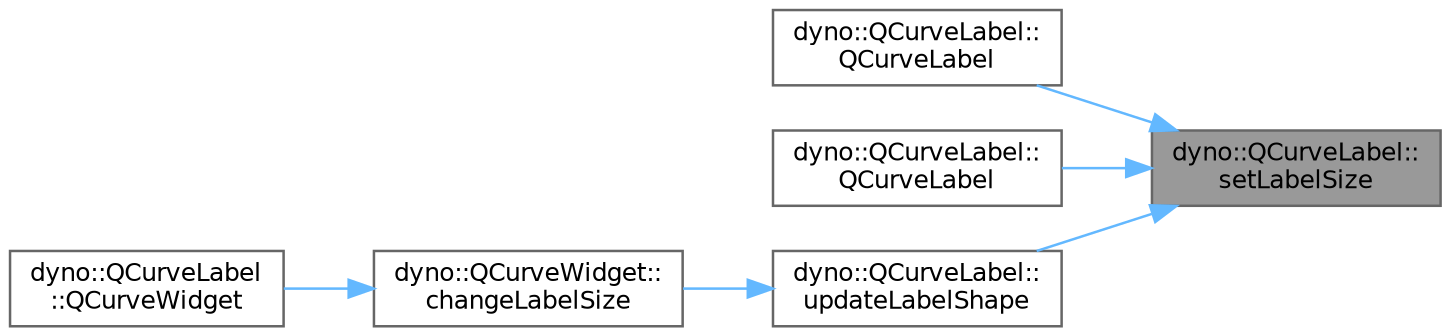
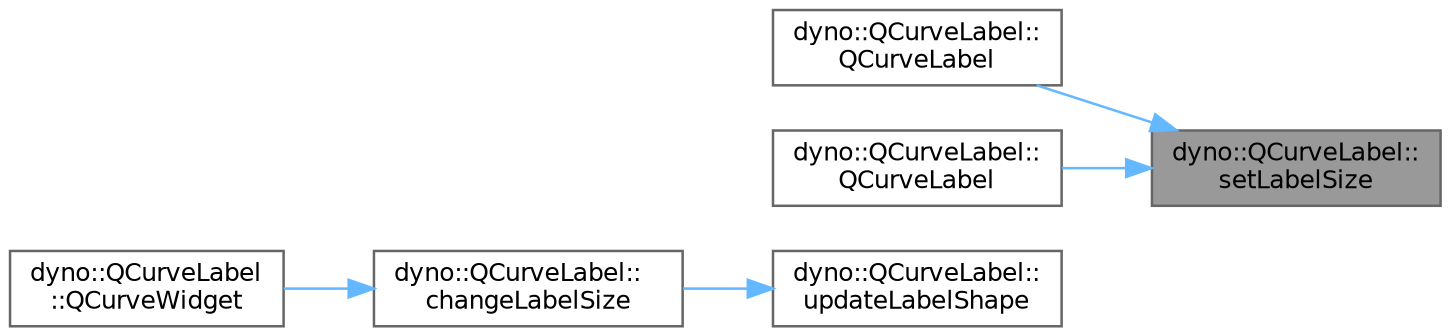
(1094, 232) -> none
(528, 289) -> (528, 289)
